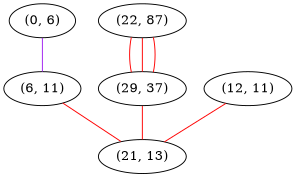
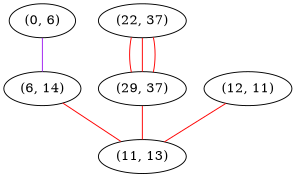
(142, 21) -> (142, 21)
(42, 89) -> (42, 89)
(142, 157) -> (142, 157)
